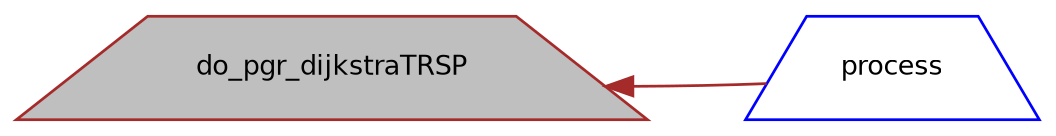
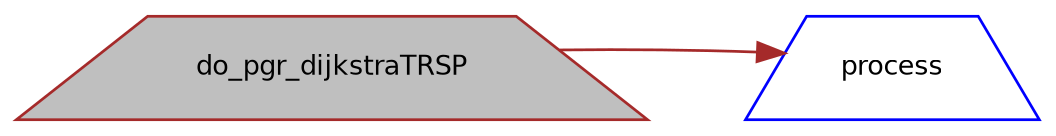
(700, 86) -> (658, 50)
